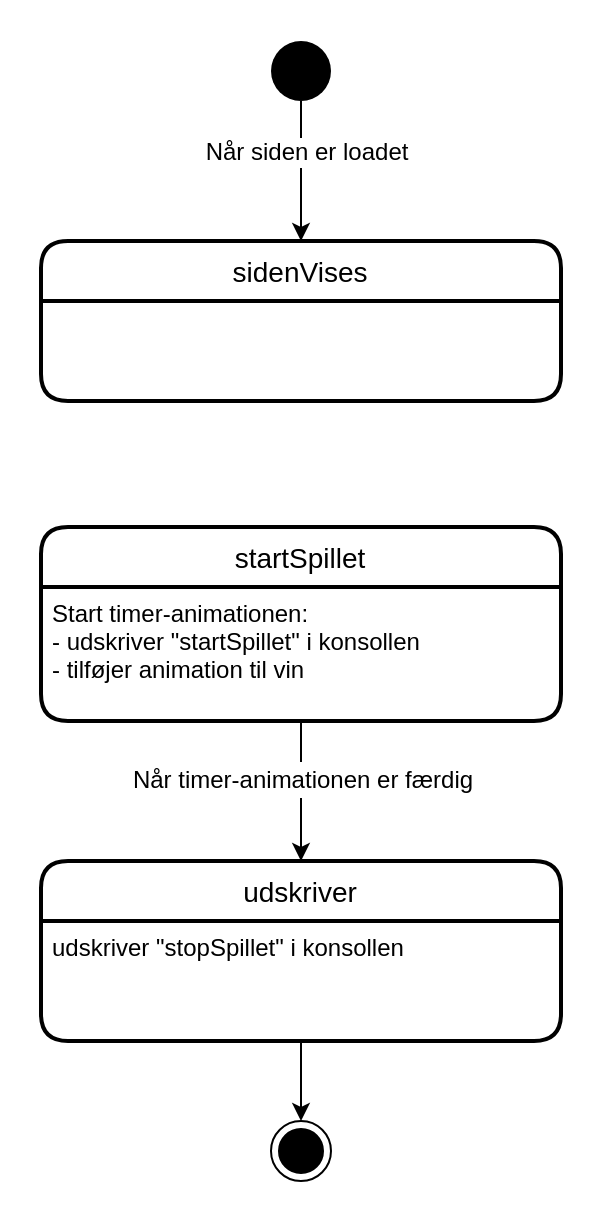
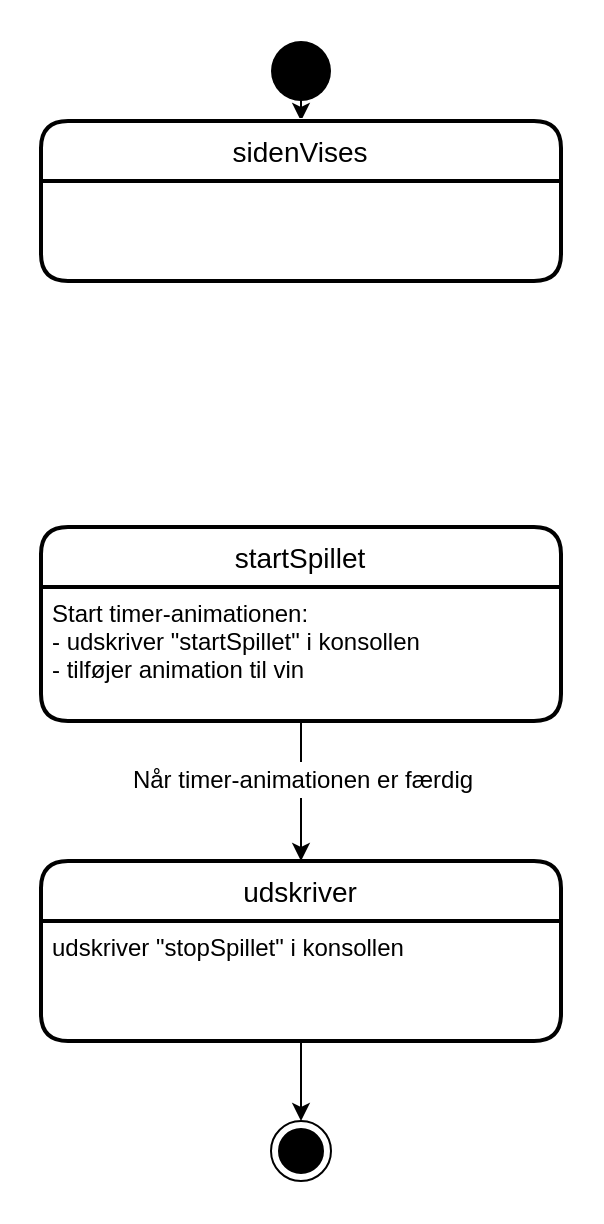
(301, 321) -> (301, 201)
